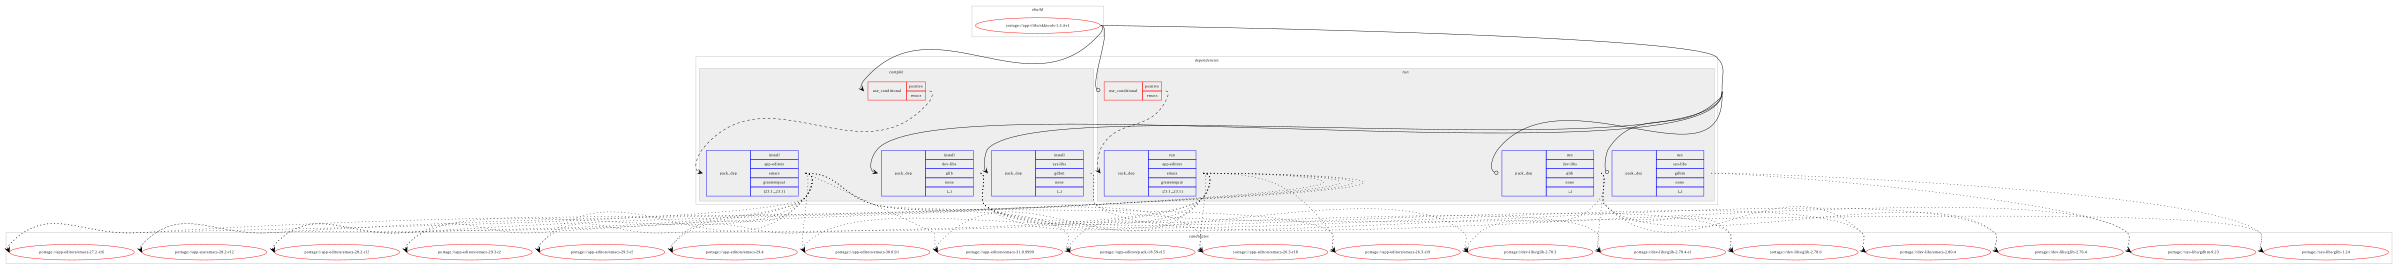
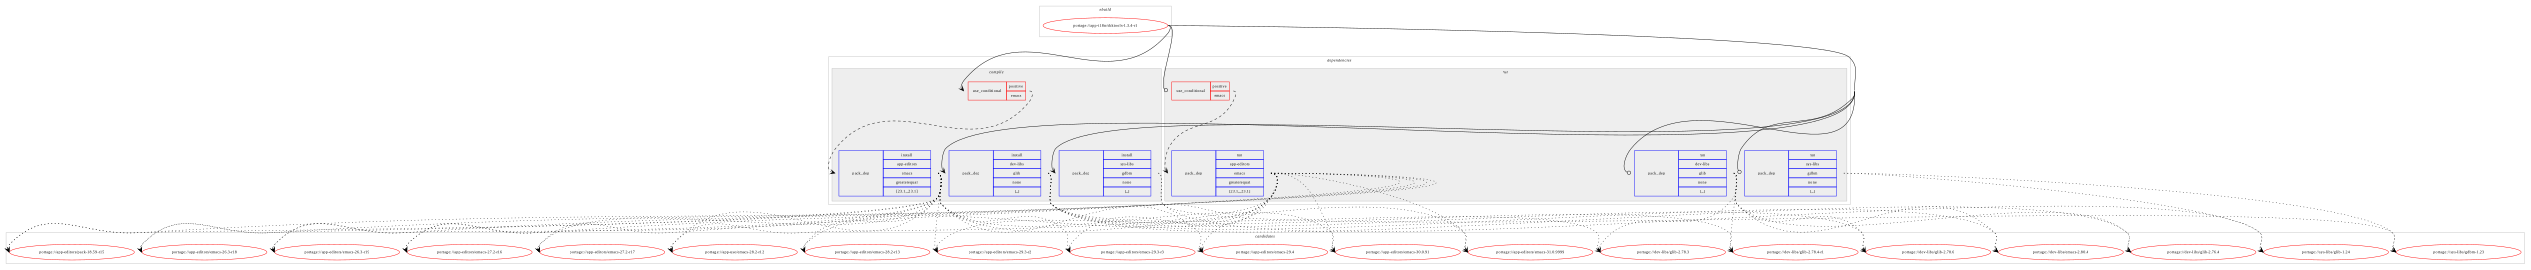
none -> (602, 252)
(2194, 252) -> (2459, 252)
